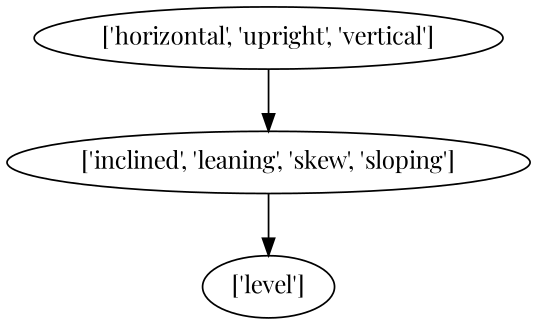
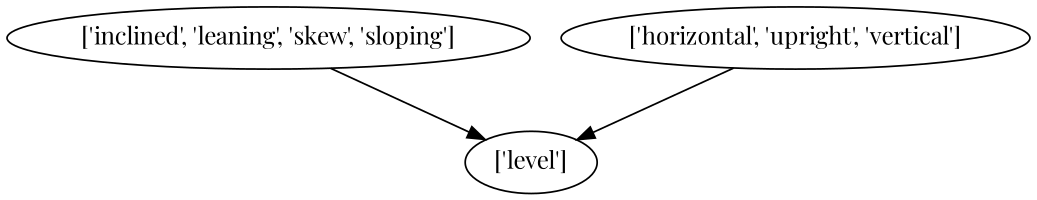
(269, 92) -> (663, 100)
